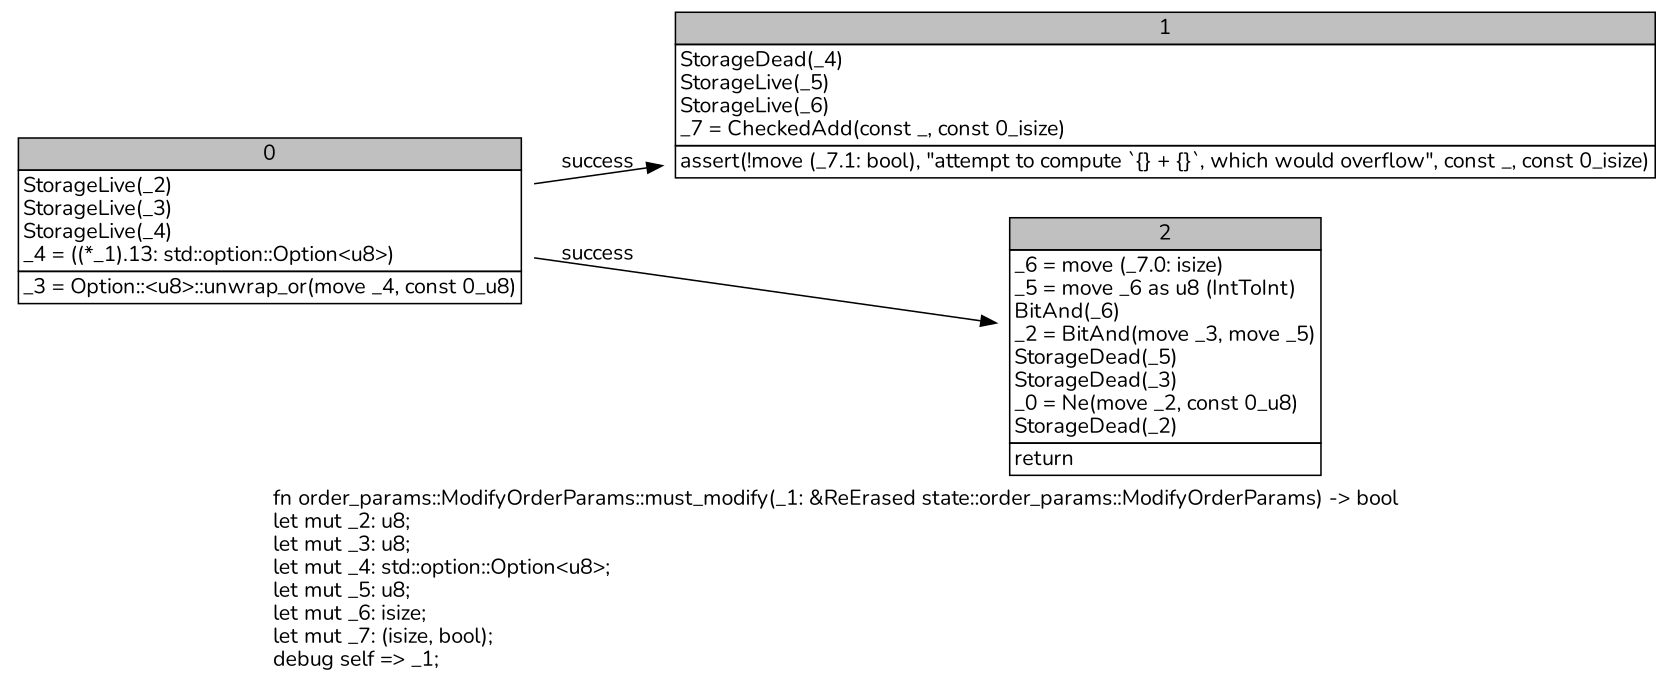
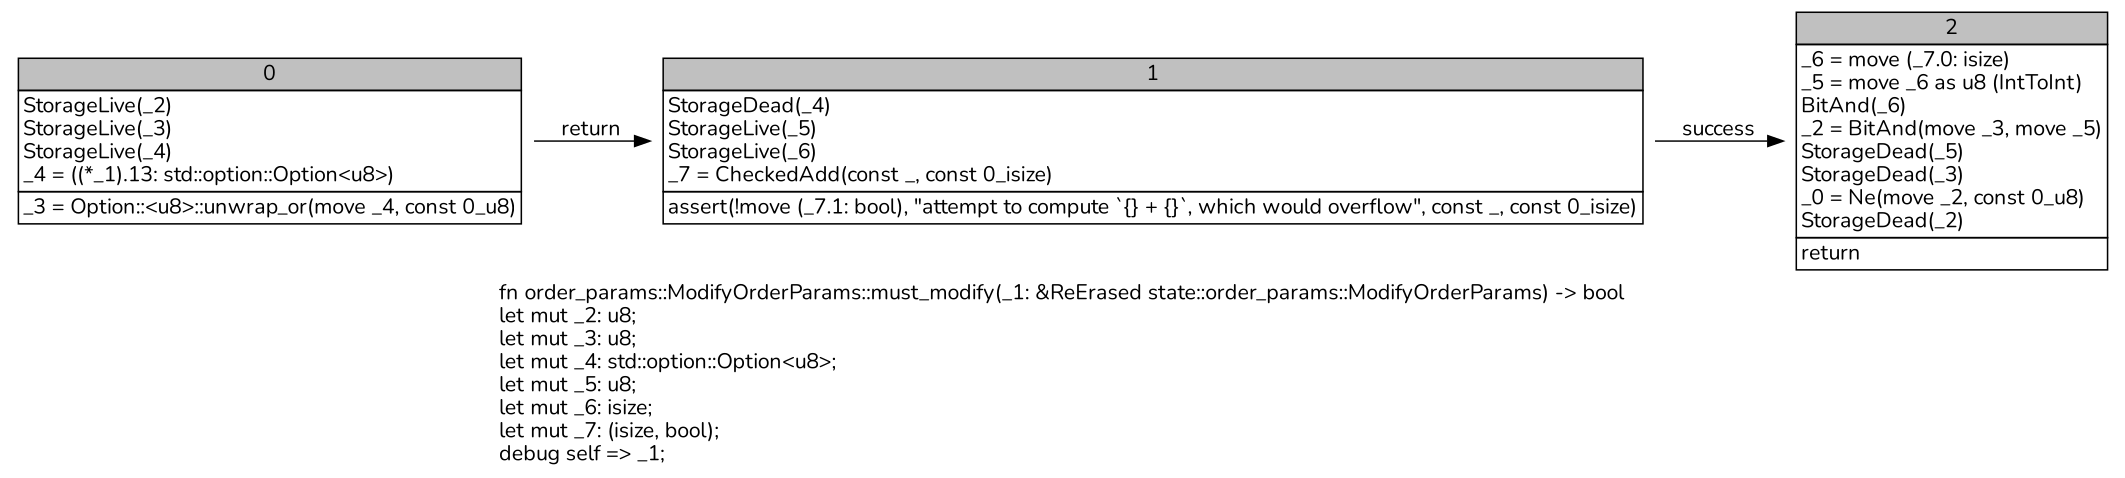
(598, 162) -> (592, 130)
(757, 289) -> (1711, 141)
